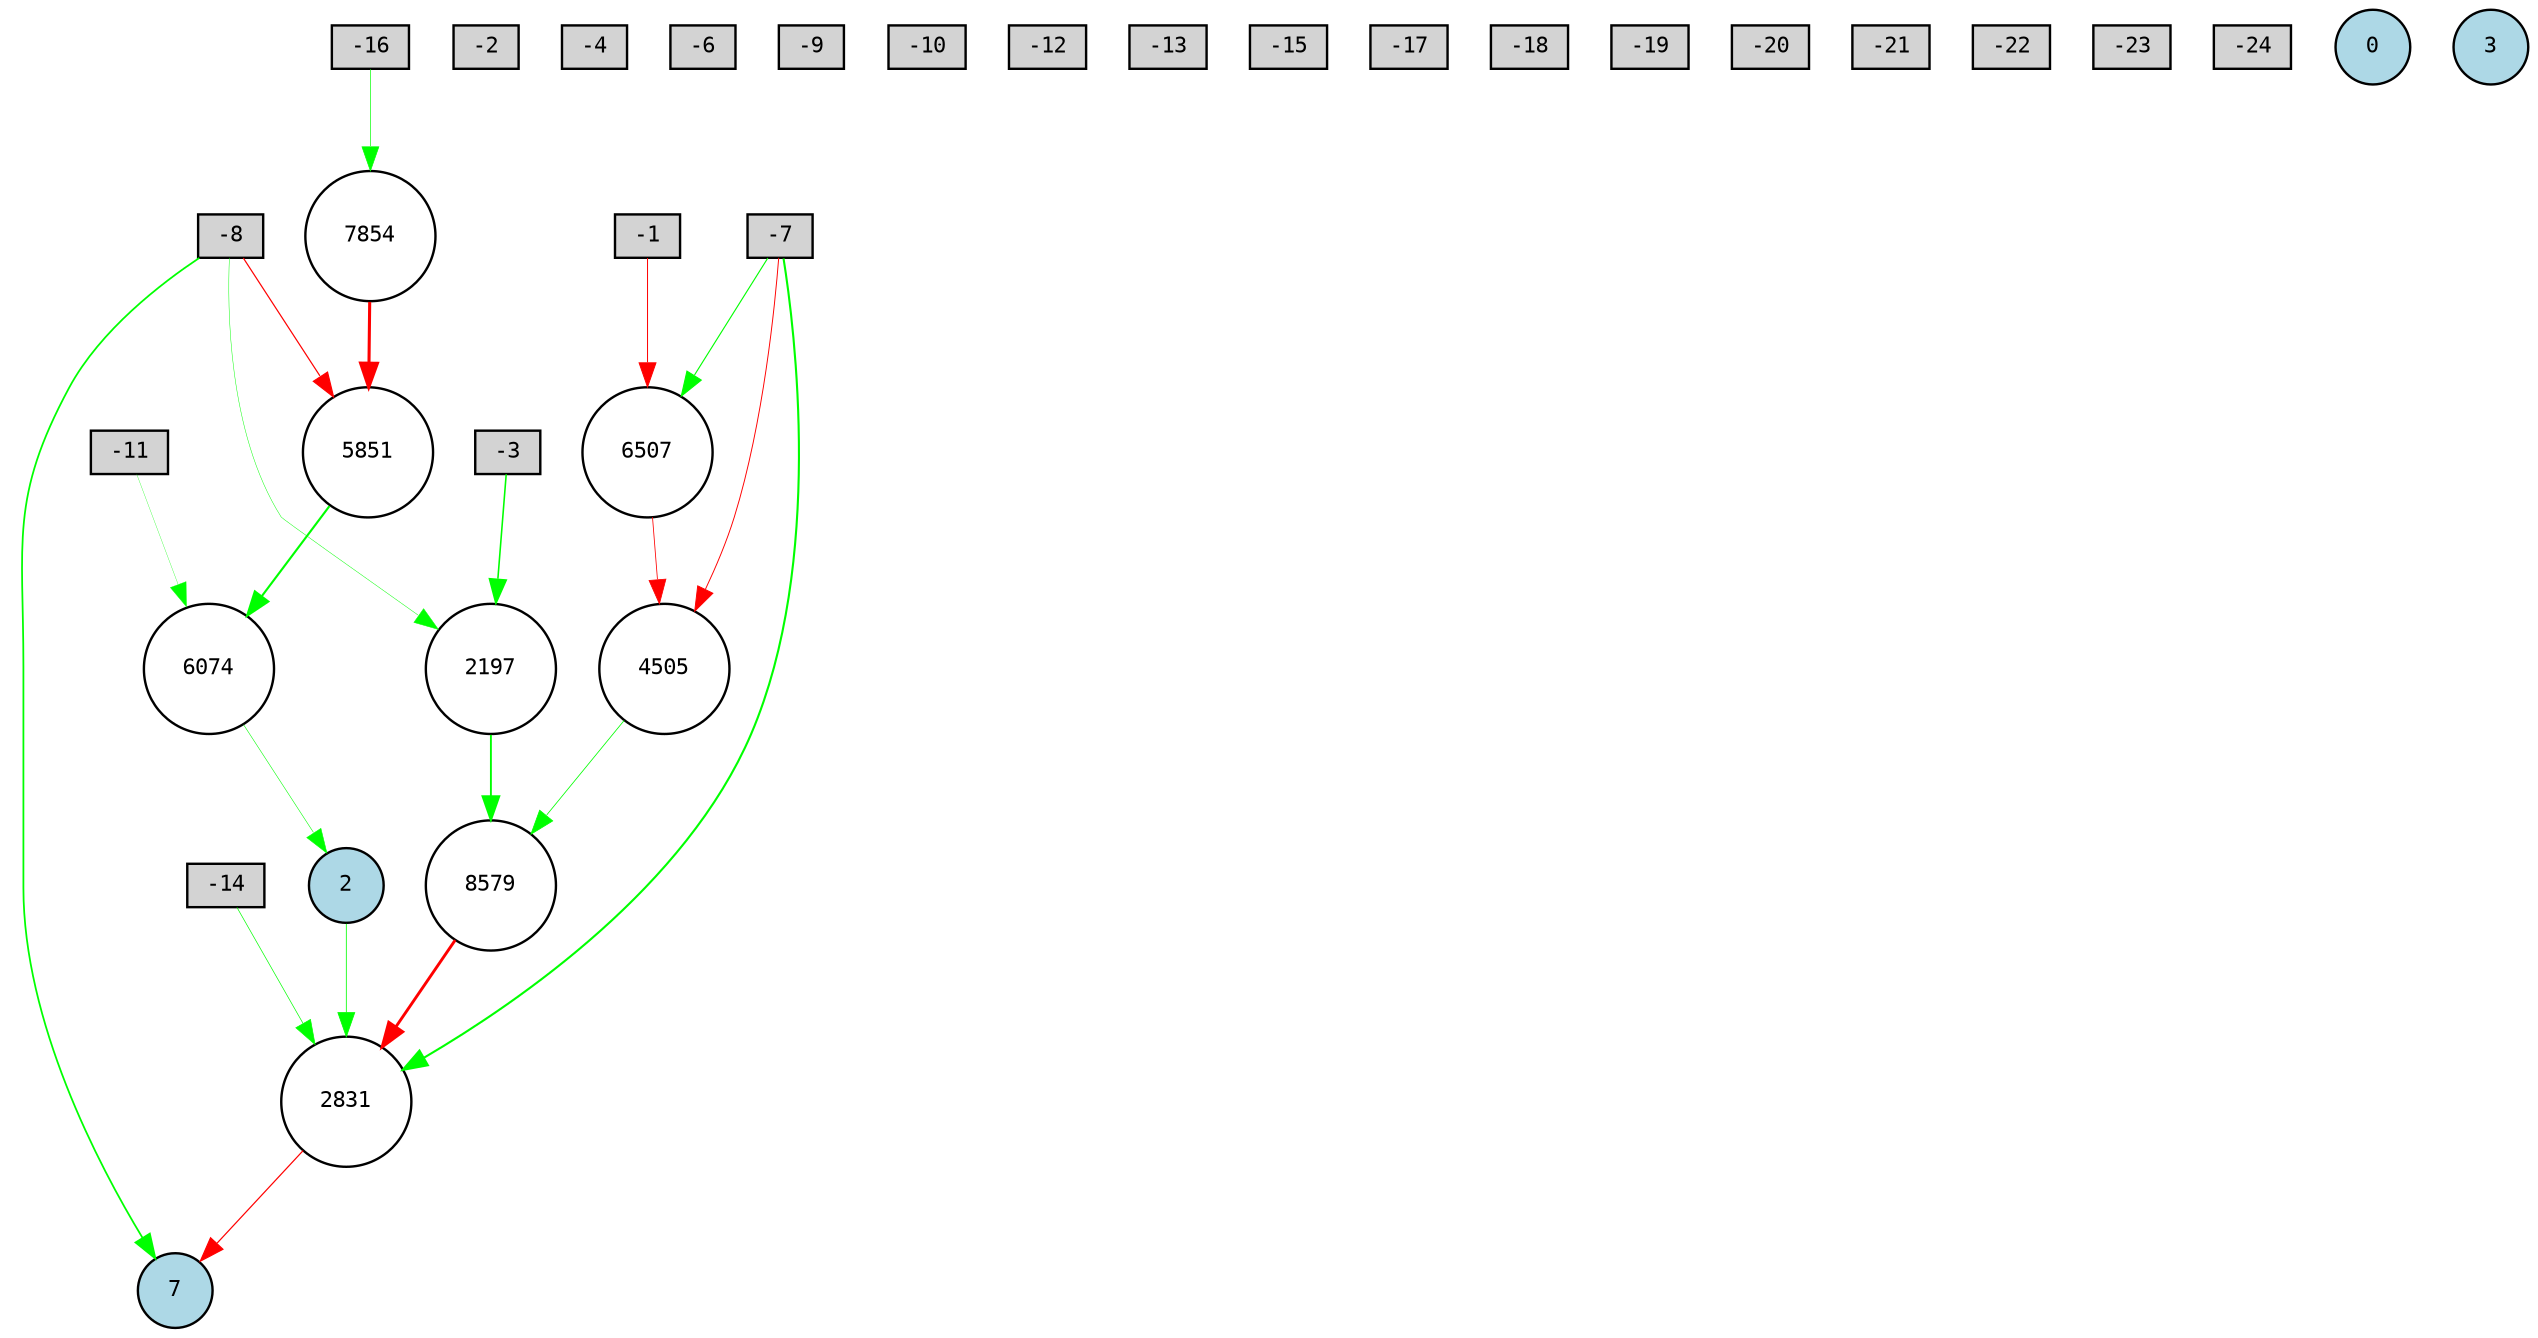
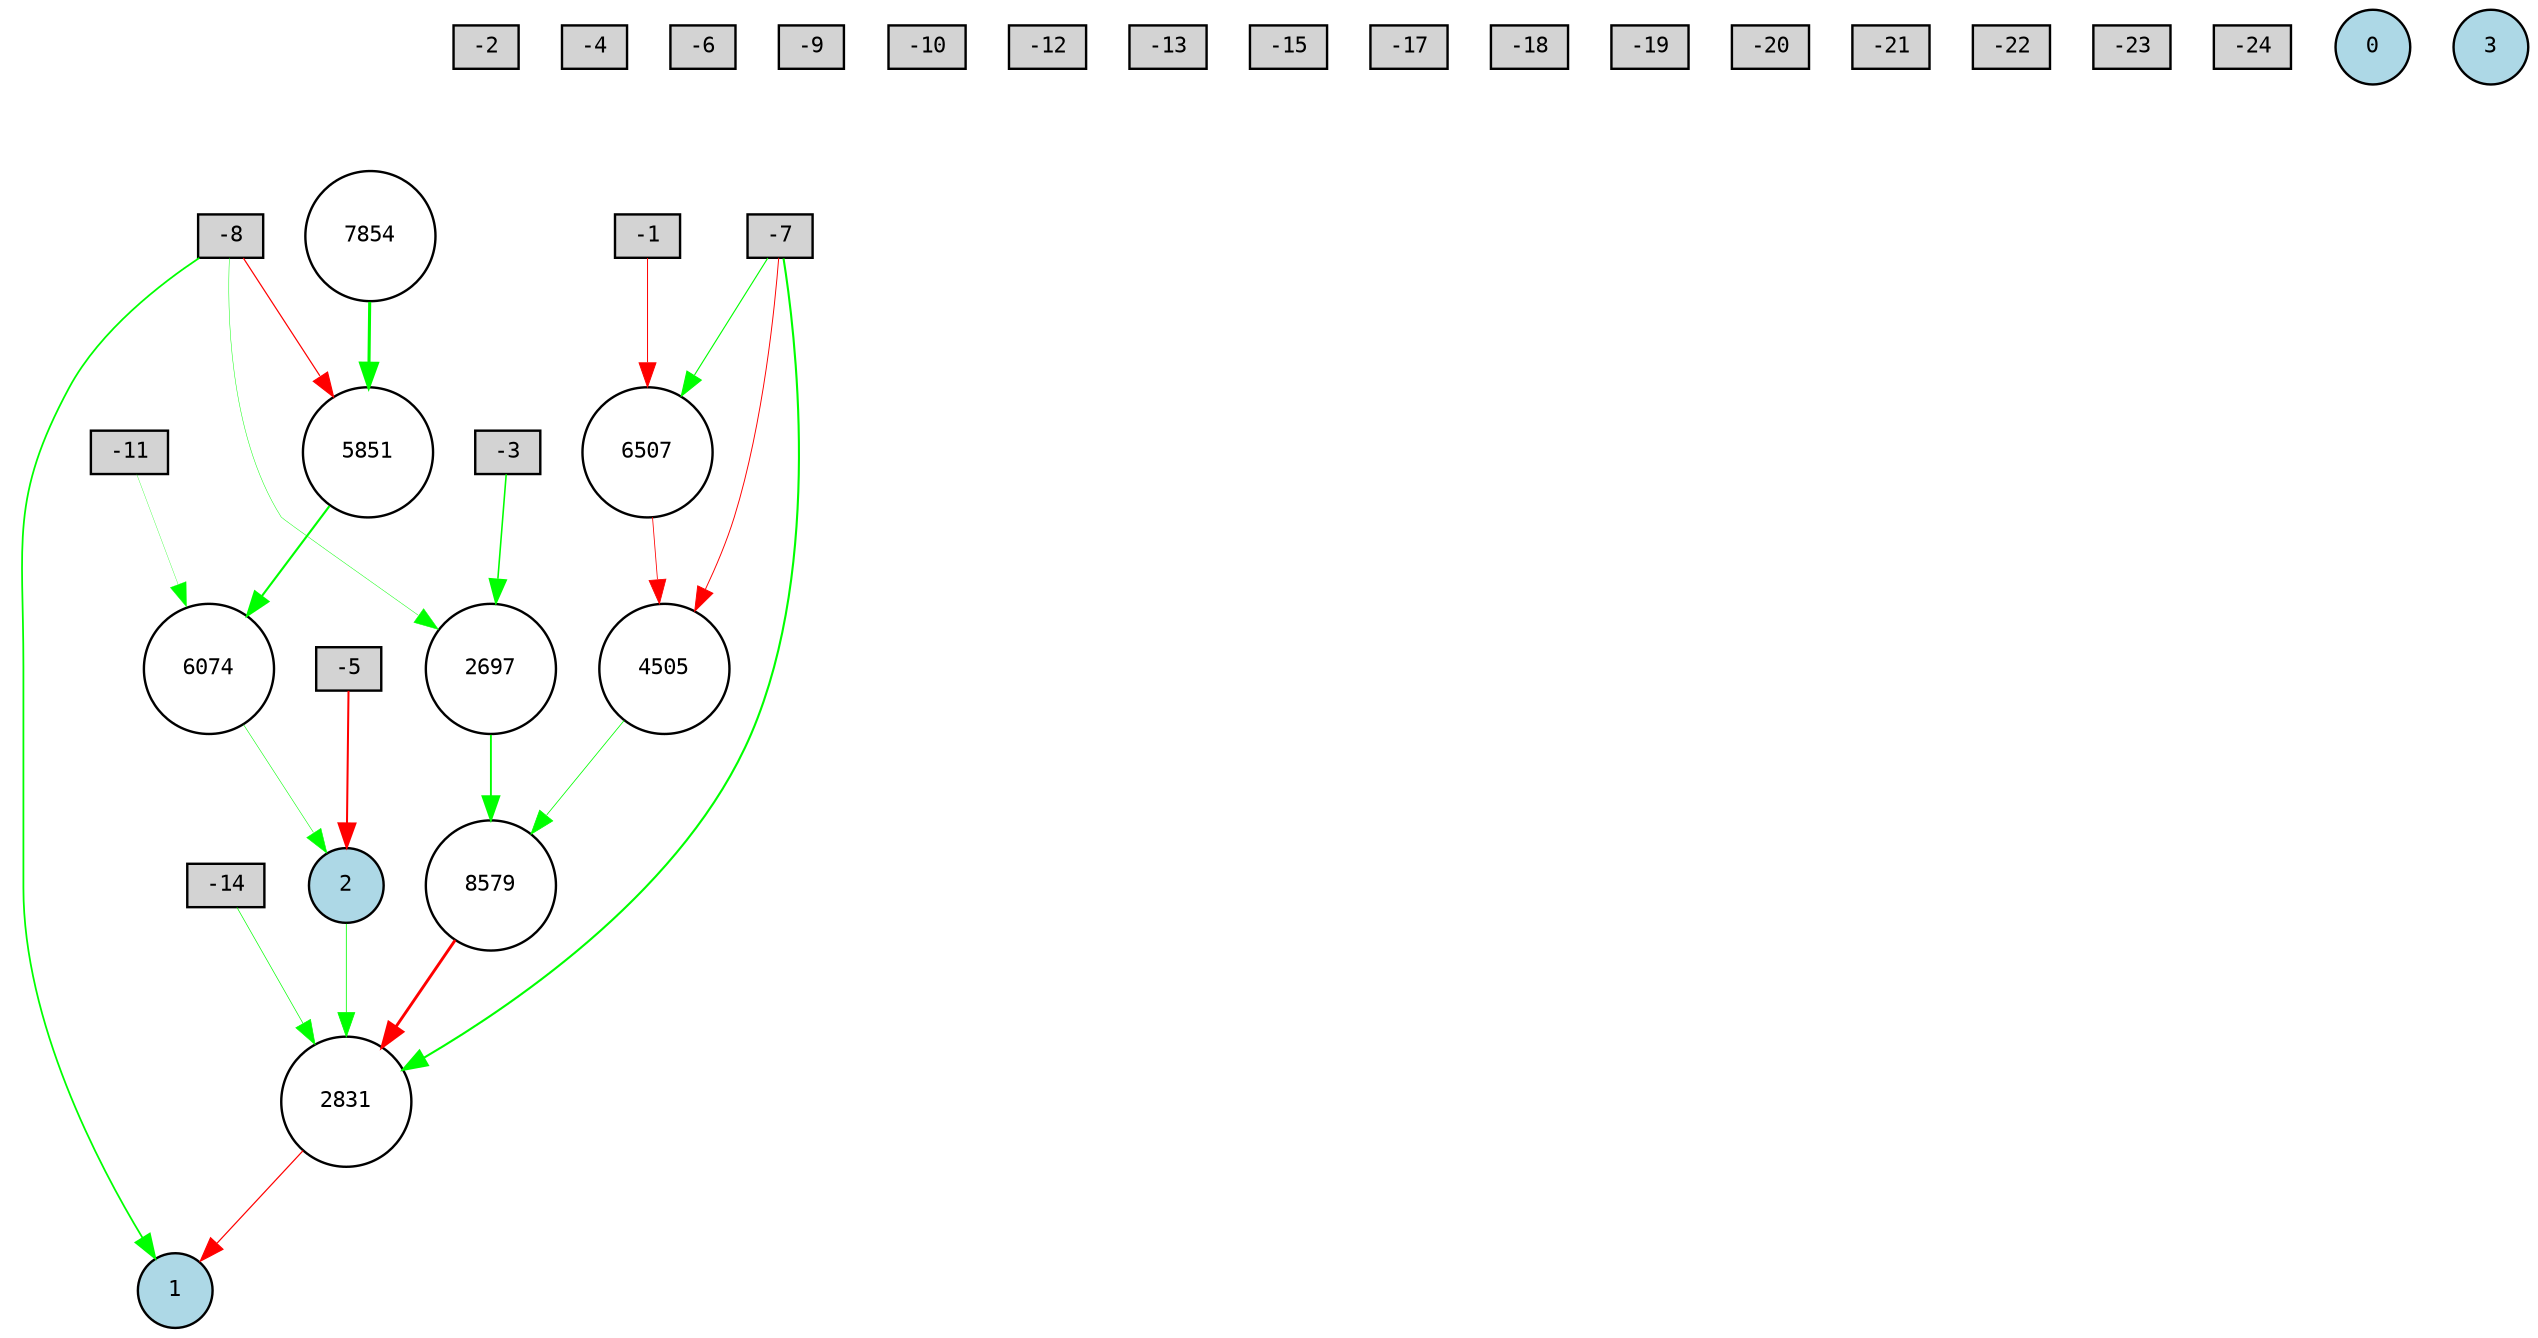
(370, 47) -> none
(369, 332) -> (369, 332)
none -> (349, 669)
(491, 669) -> (491, 669)
(175, 1291) -> (175, 1291)
